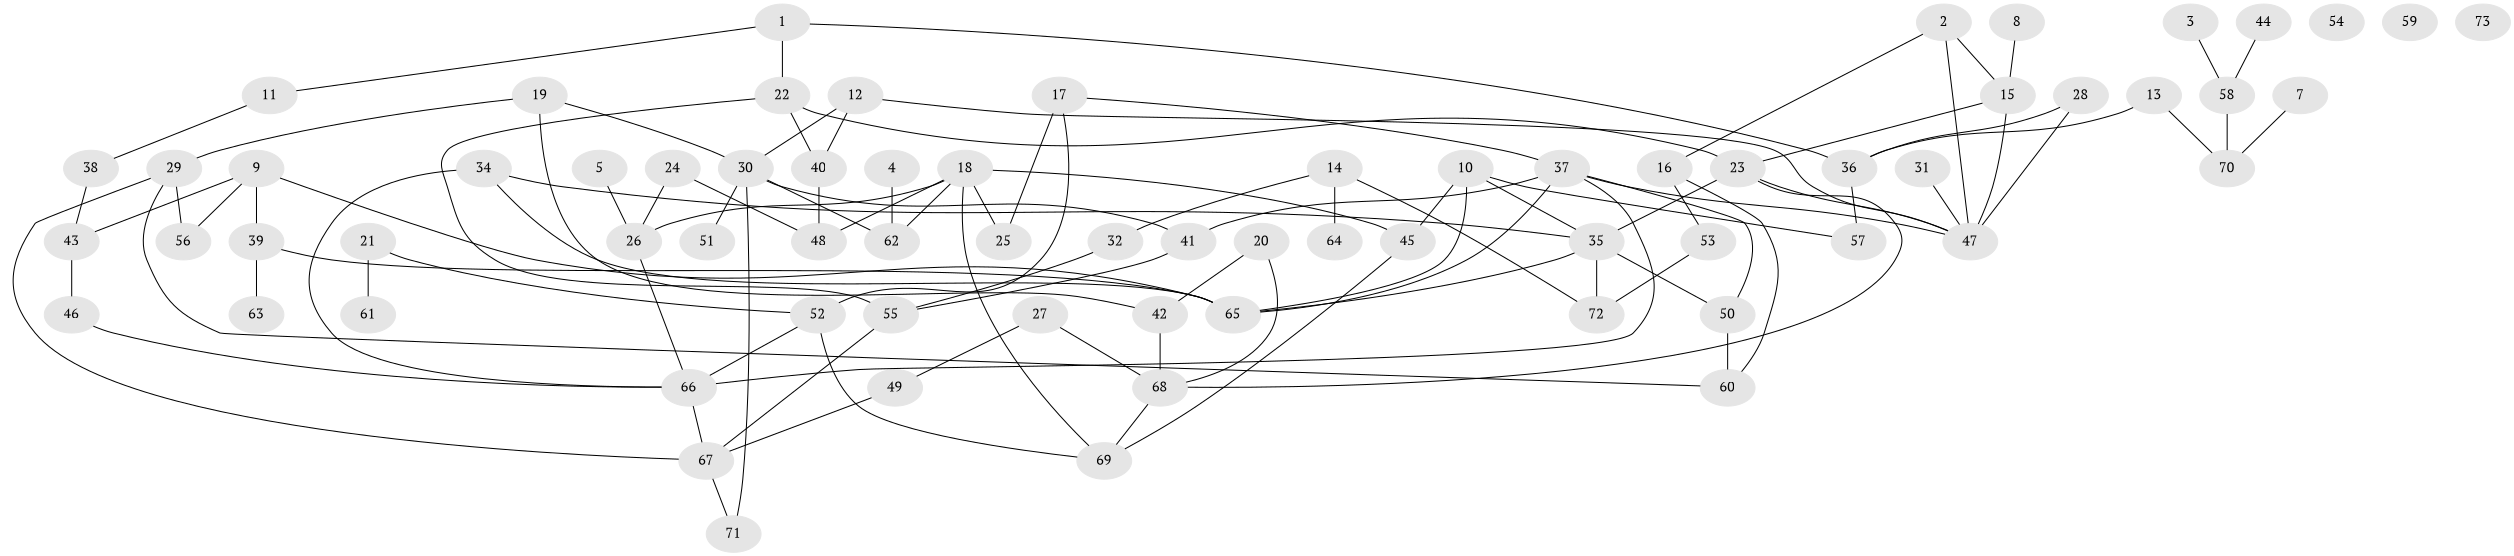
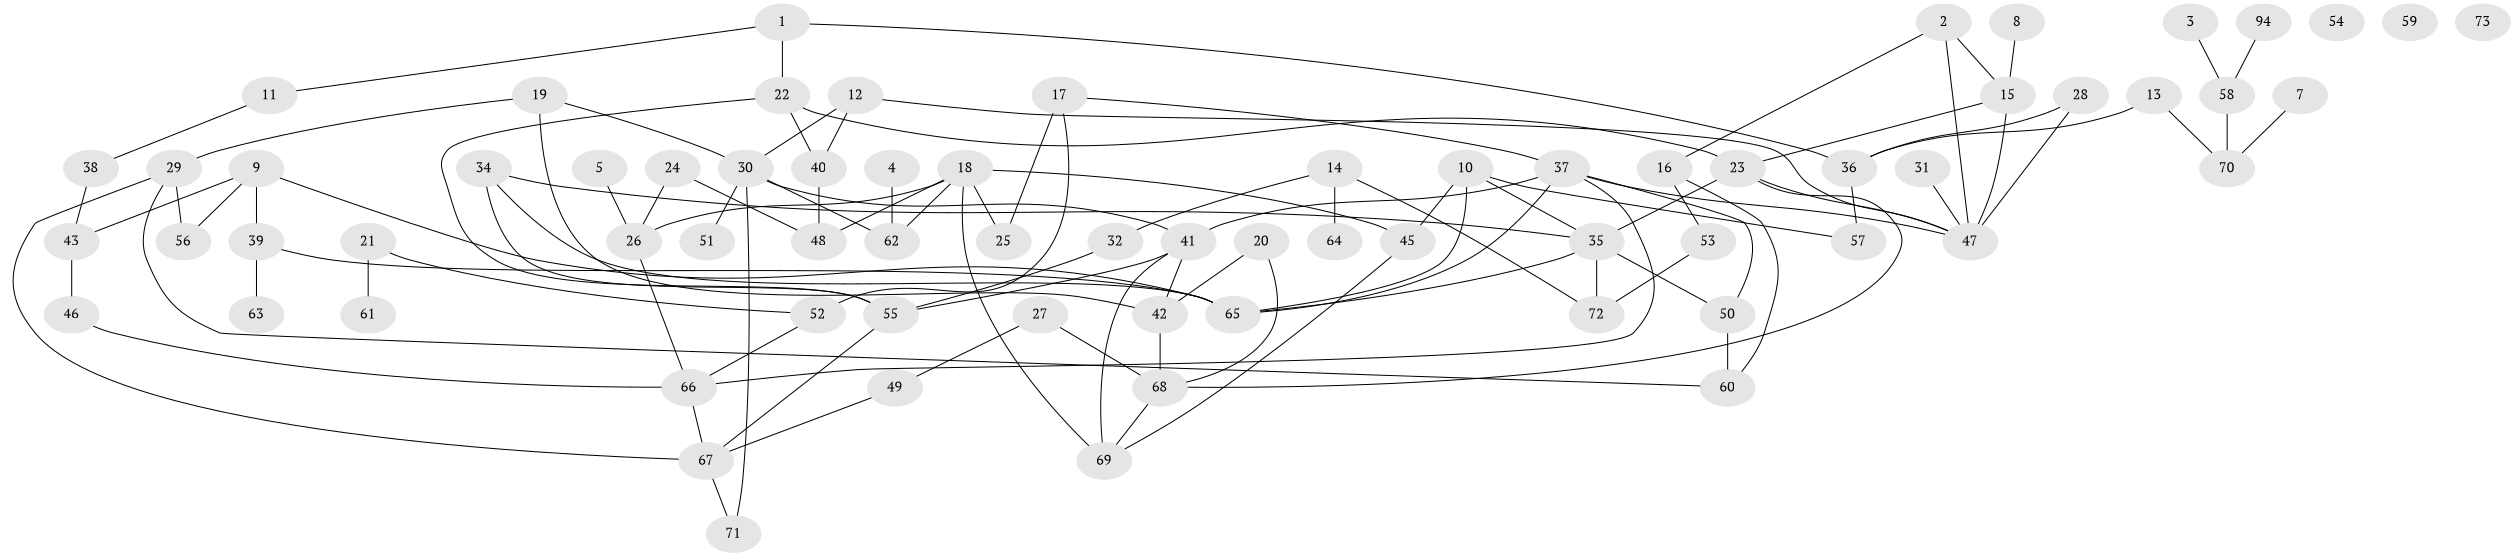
(2264, 22) -> (2264, 22)
none -> (1174, 278)
(365, 353) -> (654, 286)
(925, 432) -> (1108, 337)
